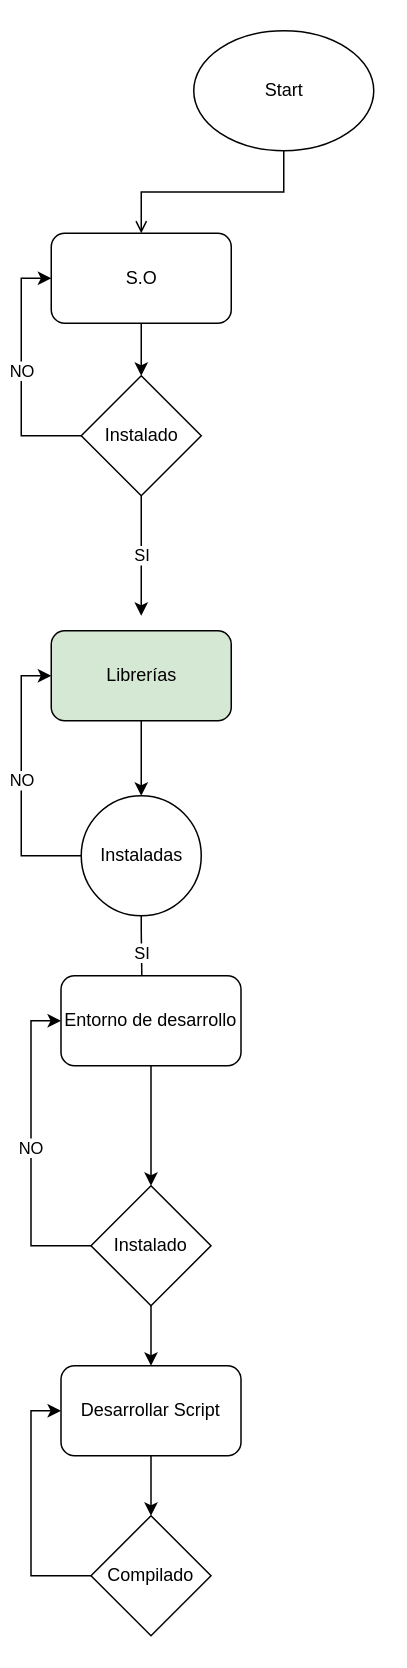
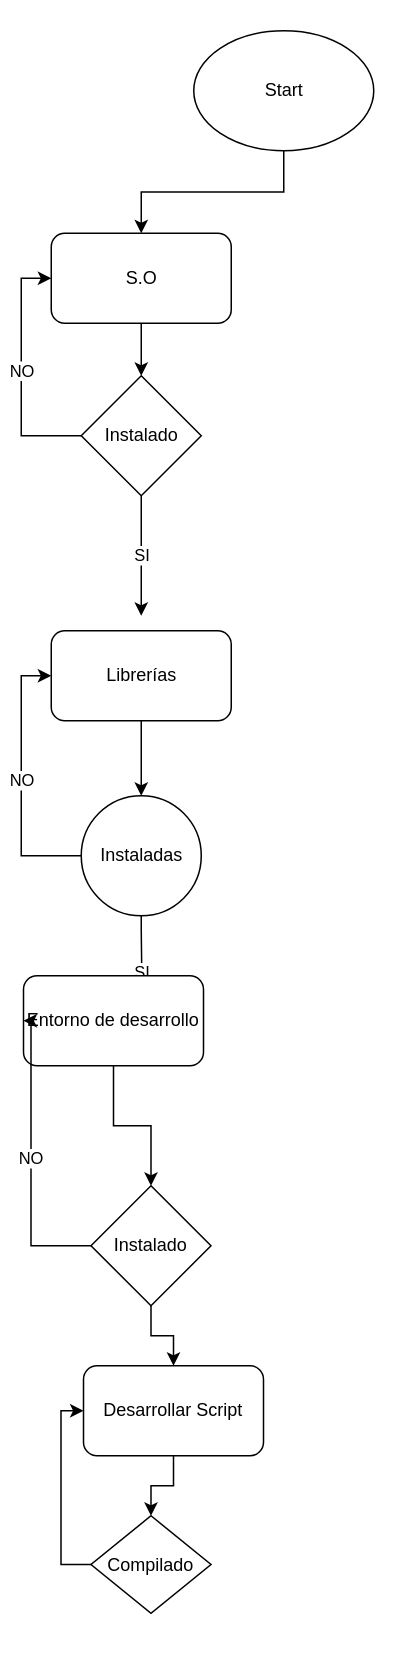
(141, 224) -> (141, 222)
(141, 676) -> (141, 676)
(151, 1021) -> (113, 1021)
(151, 1411) -> (173, 1411)
(151, 1576) -> (151, 1565)
